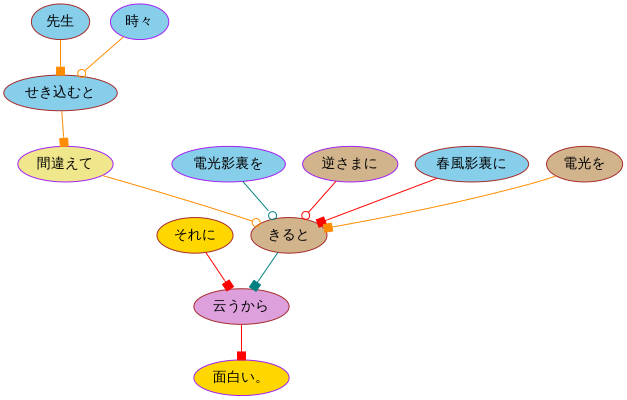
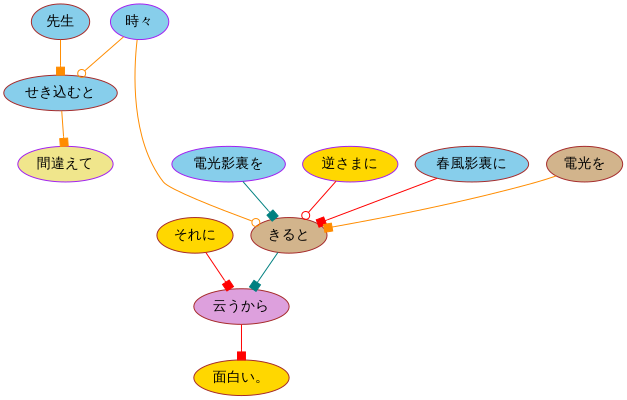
(350, 164) -> (350, 164)
(256, 196) -> (256, 196)
(178, 198) -> (151, 160)
(241, 378) -> (241, 378)
